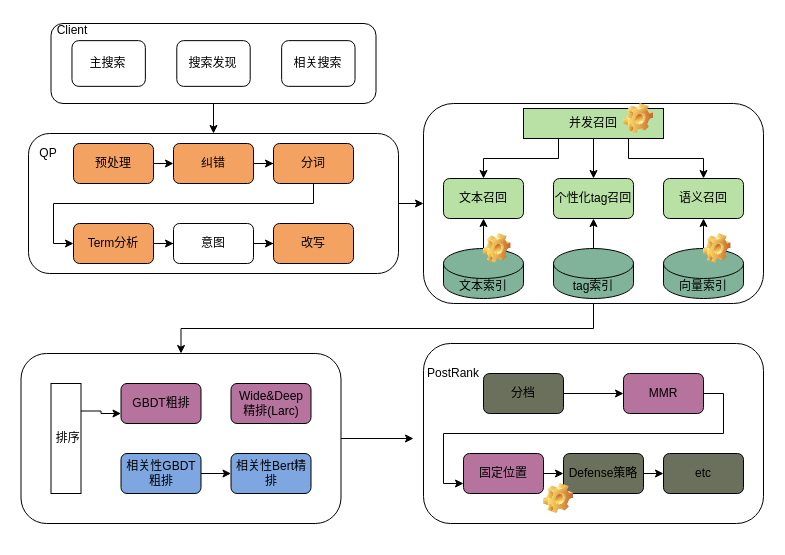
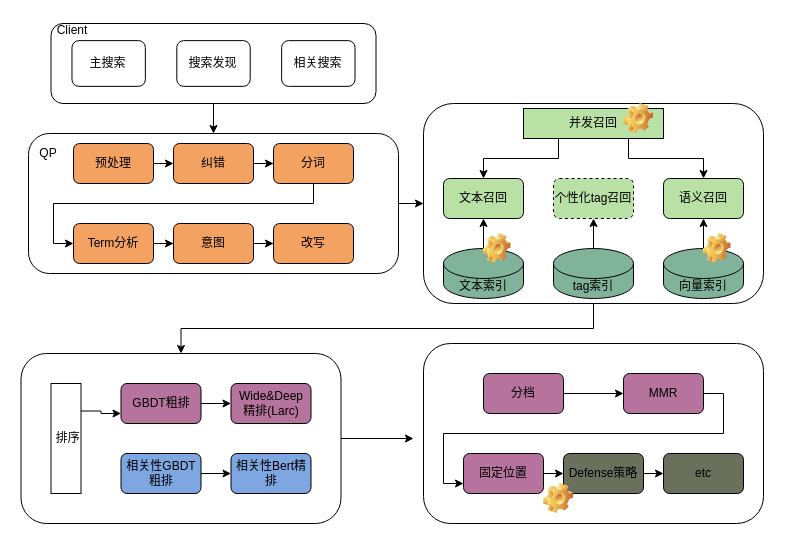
(594, 155) -> none
(594, 199) -> (594, 199)
(214, 244) -> (214, 244)
(454, 374) -> none
(524, 394) -> (524, 394)
none -> (212, 404)
